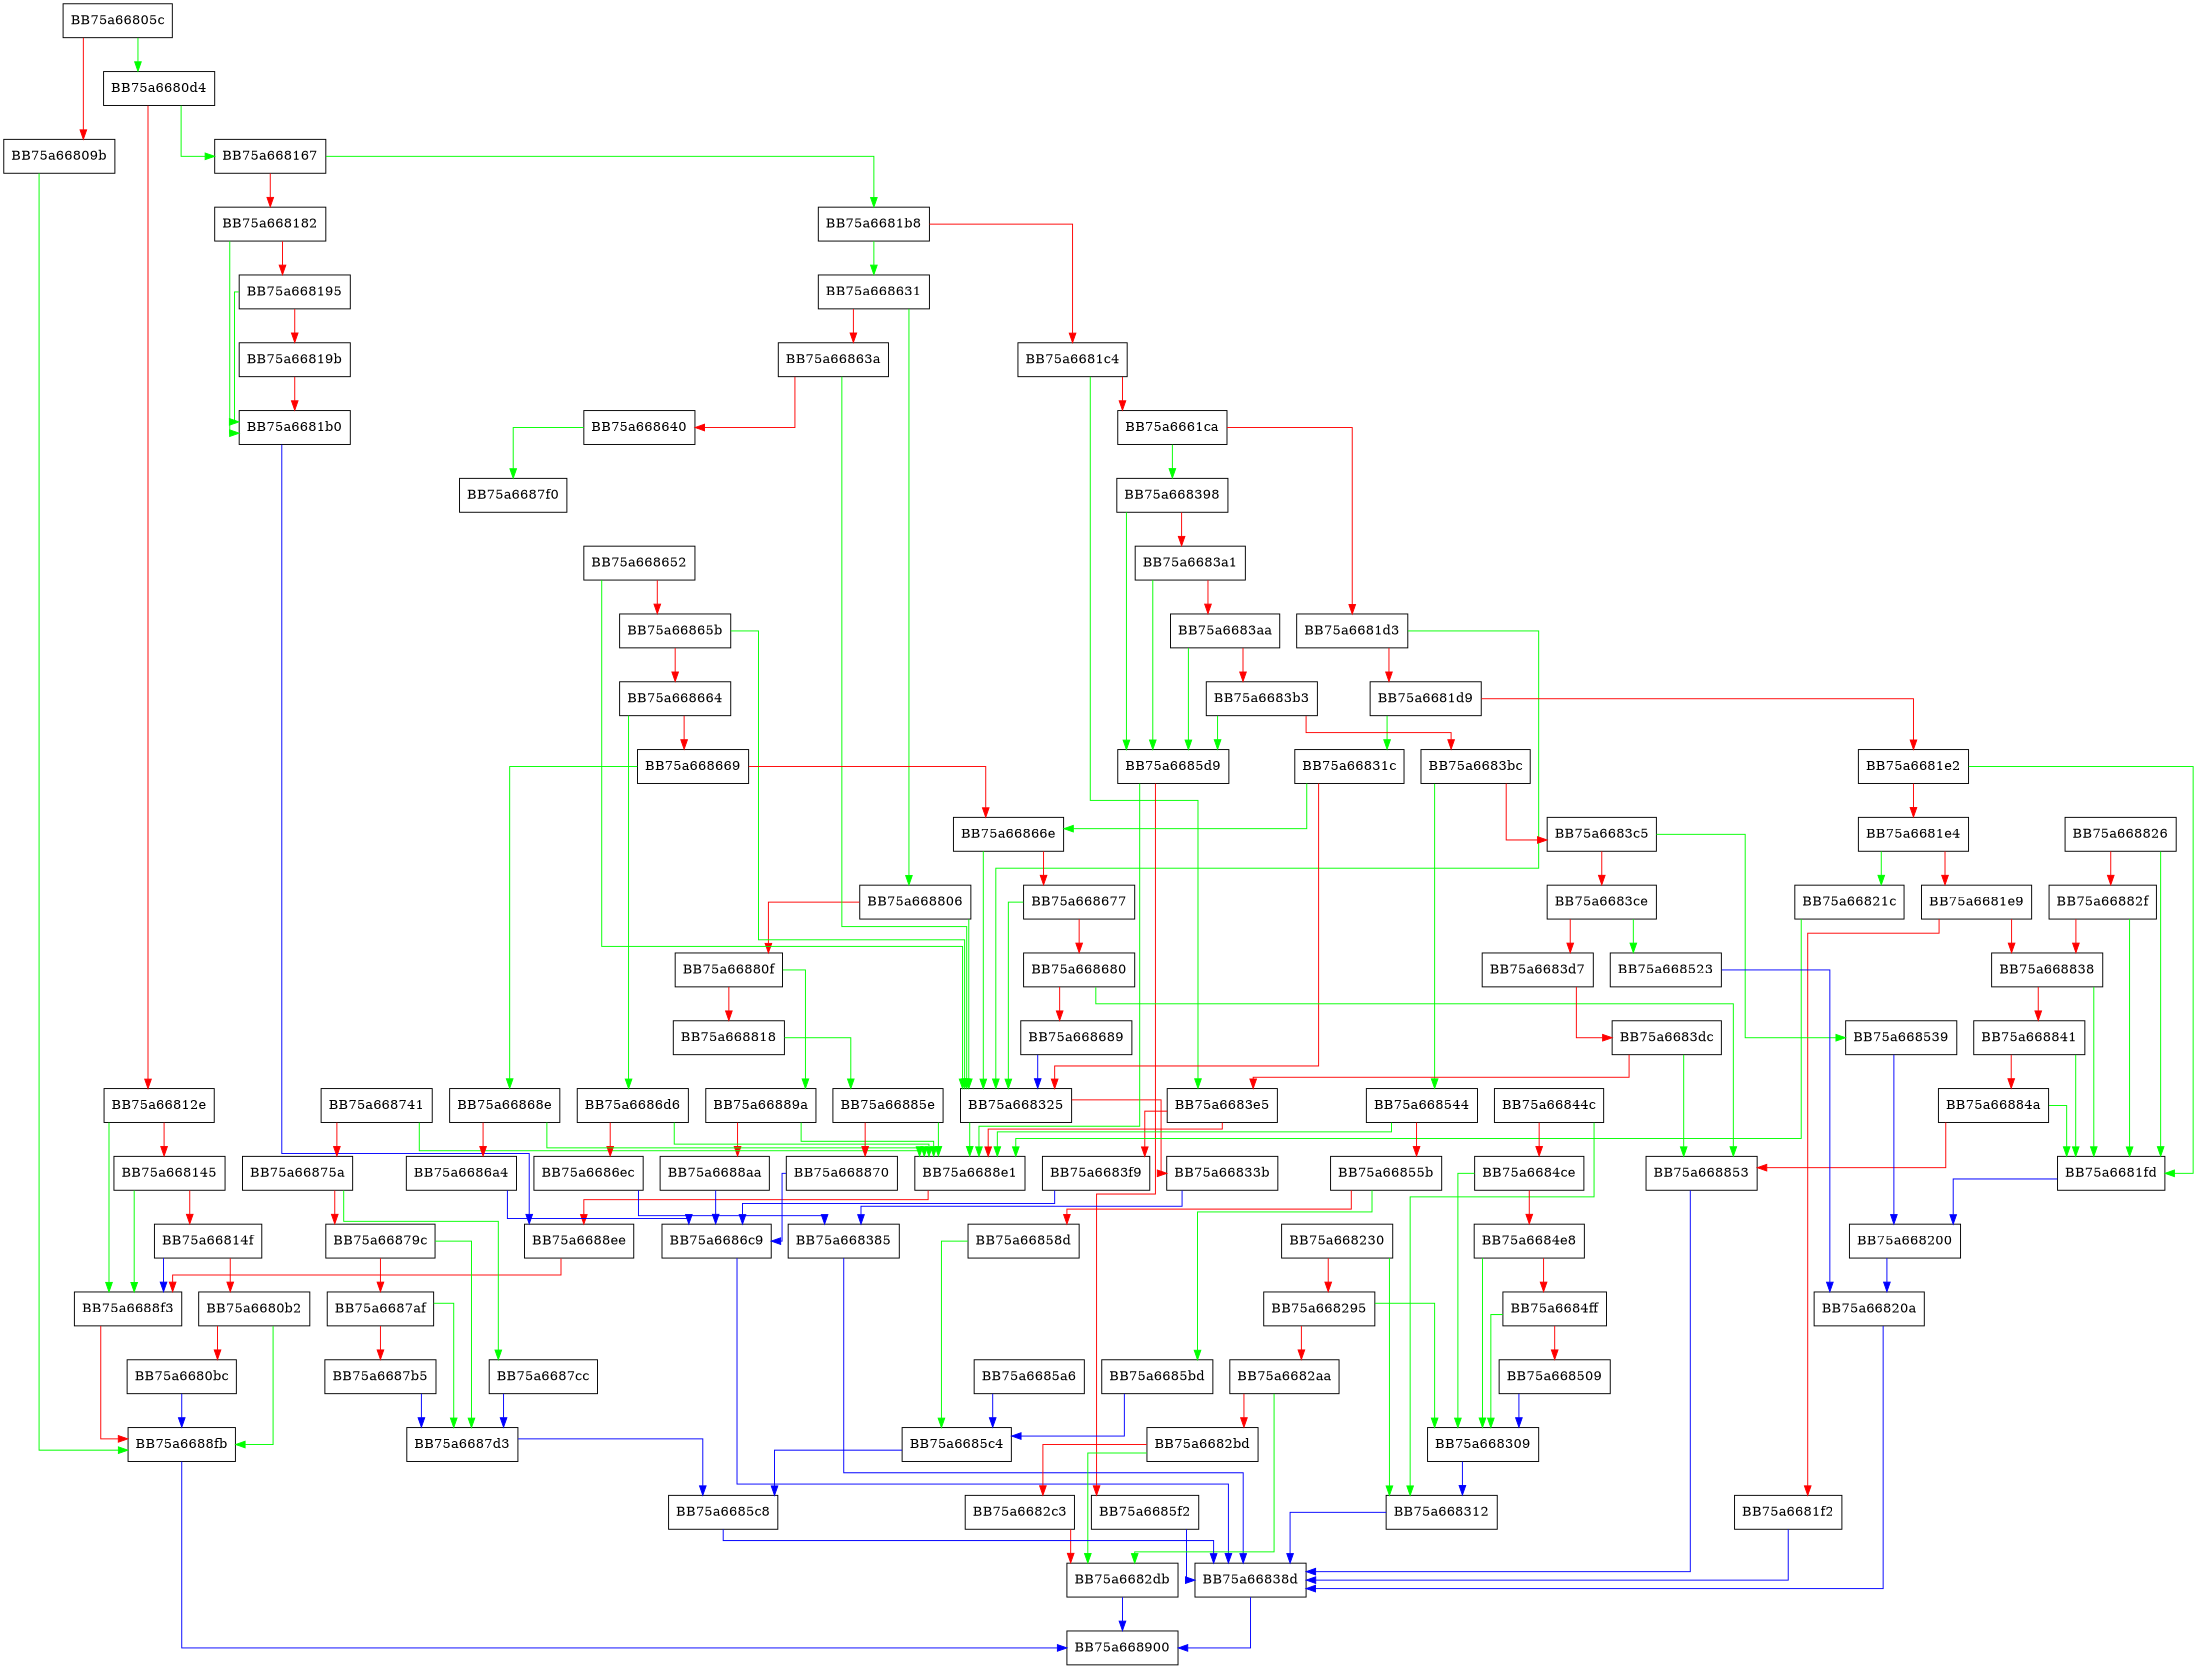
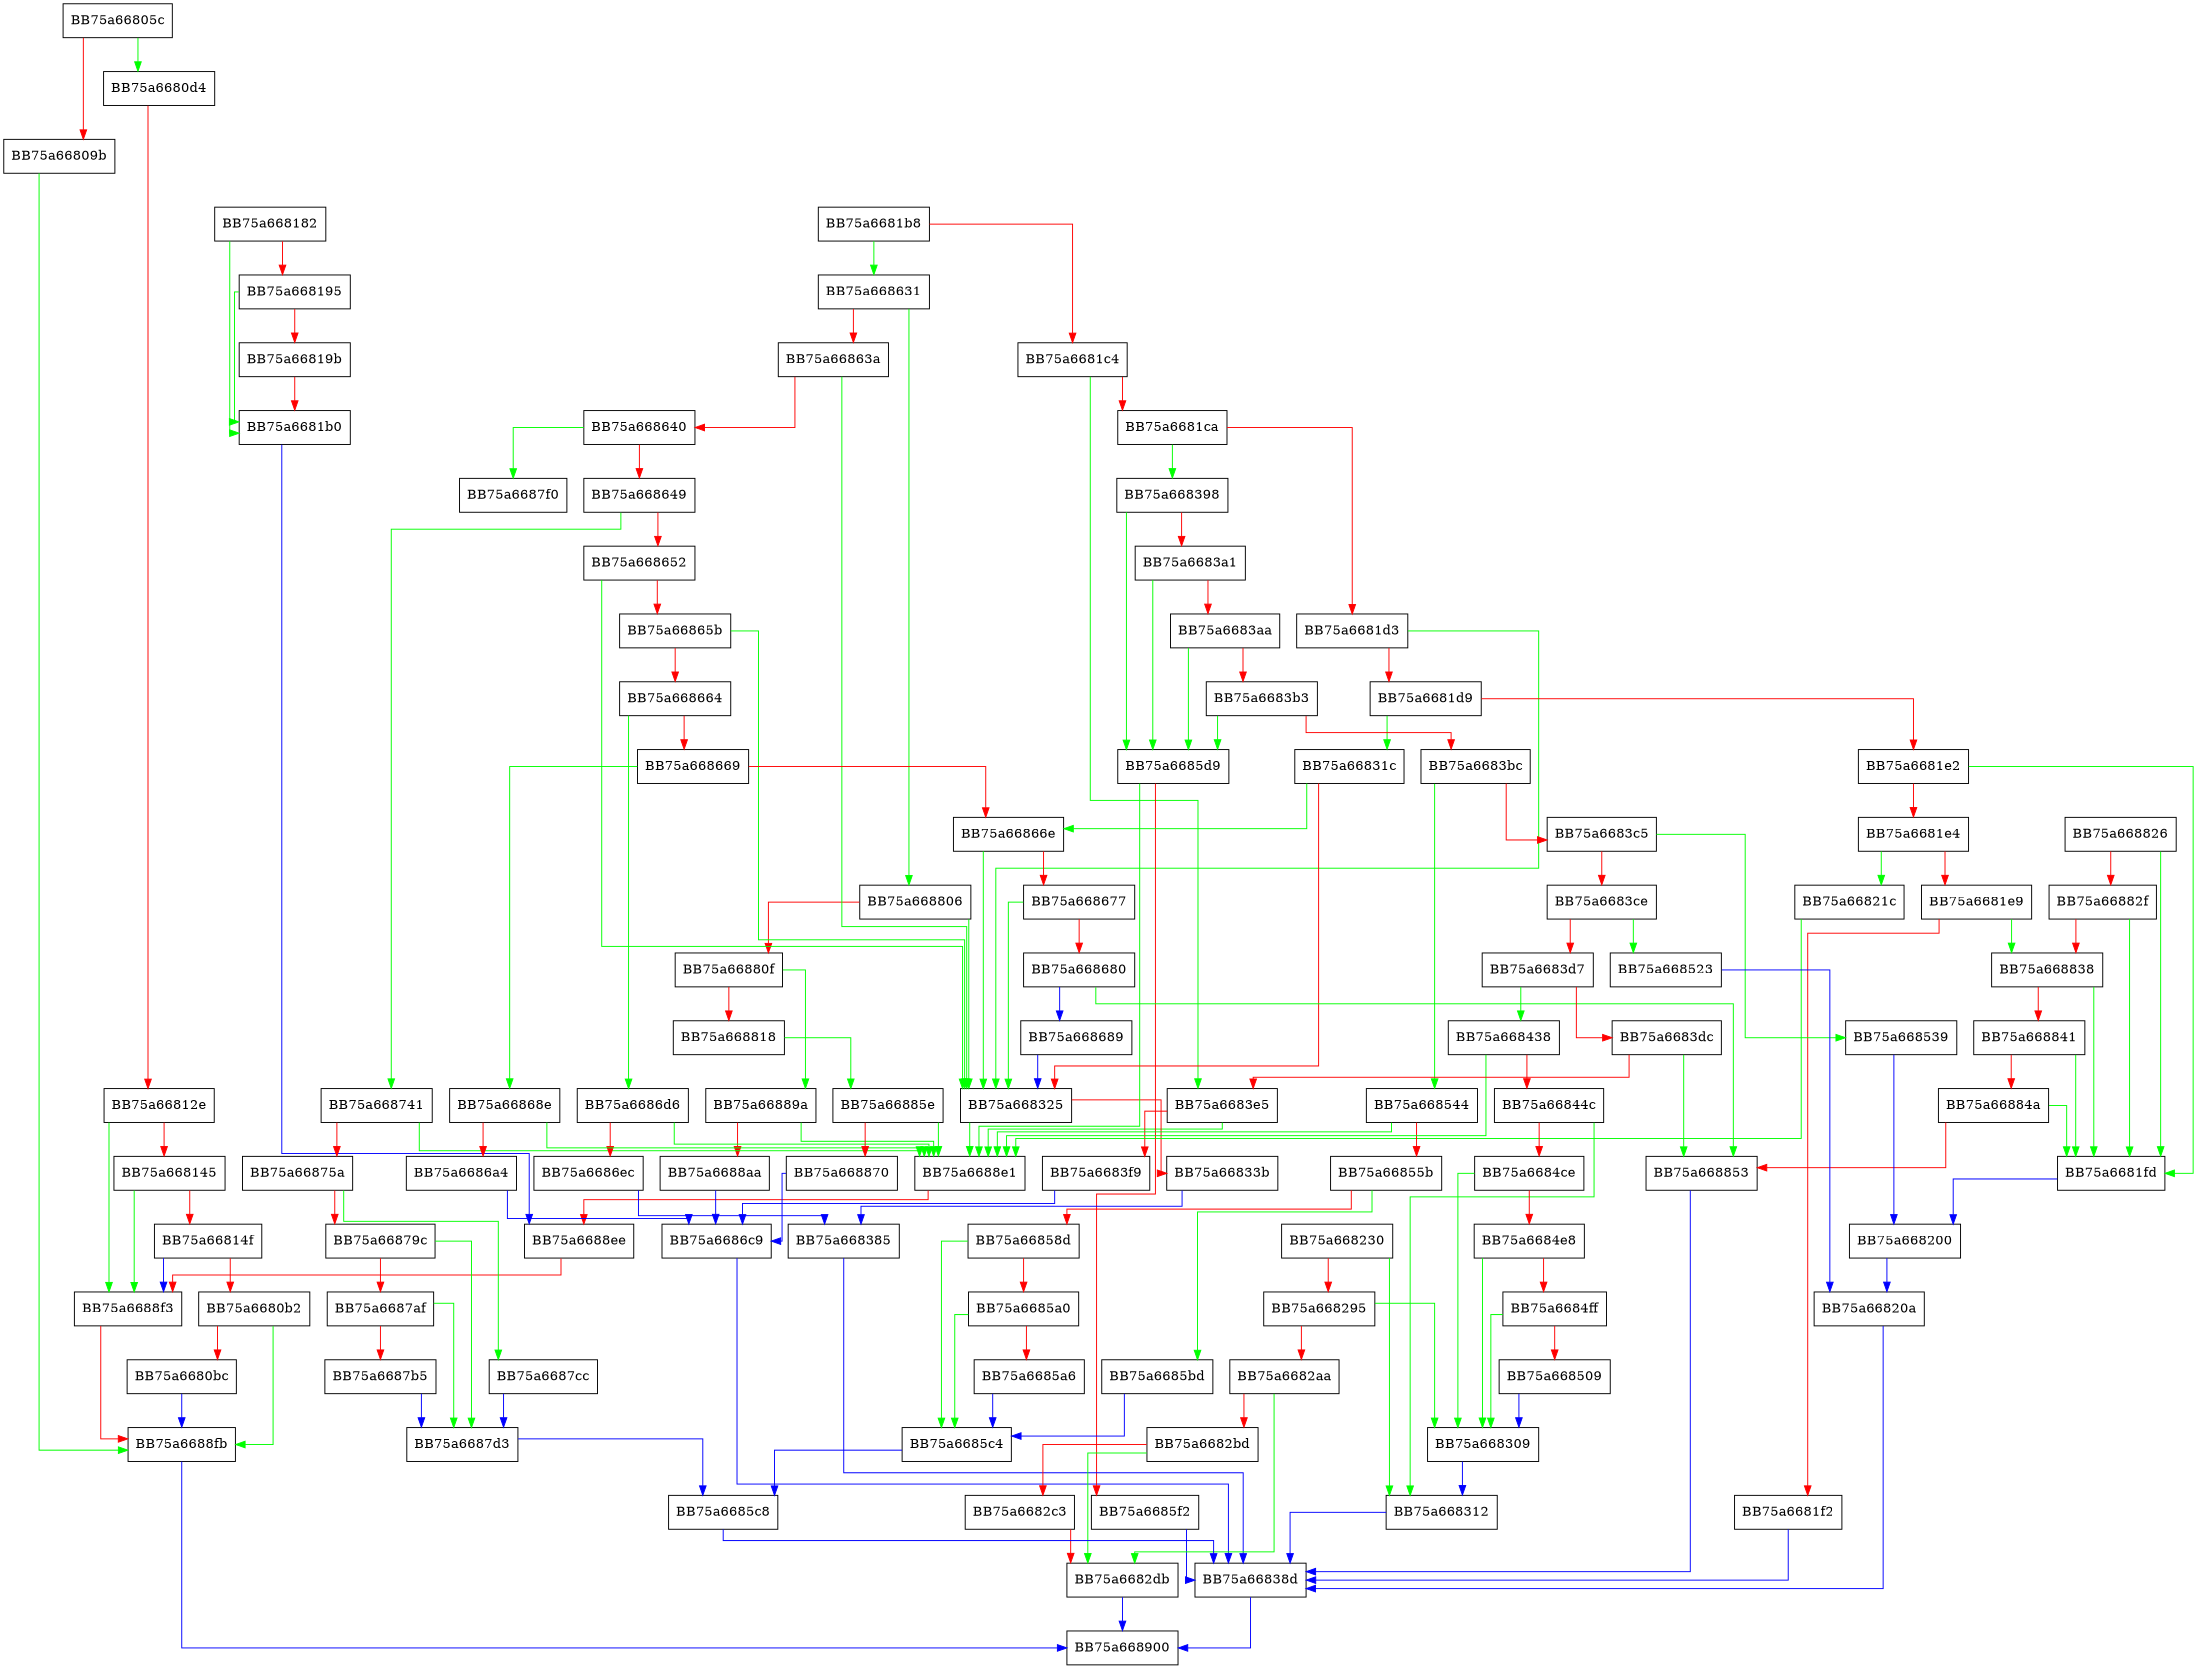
(270, 156) -> none
(1172, 428) -> (1172, 428)
none -> (639, 495)
(2012, 931) -> (2012, 931)
(1060, 999) -> (1060, 999)
none -> (1504, 1038)
(1100, 1129) -> (1100, 1129)
none -> (1024, 1309)
